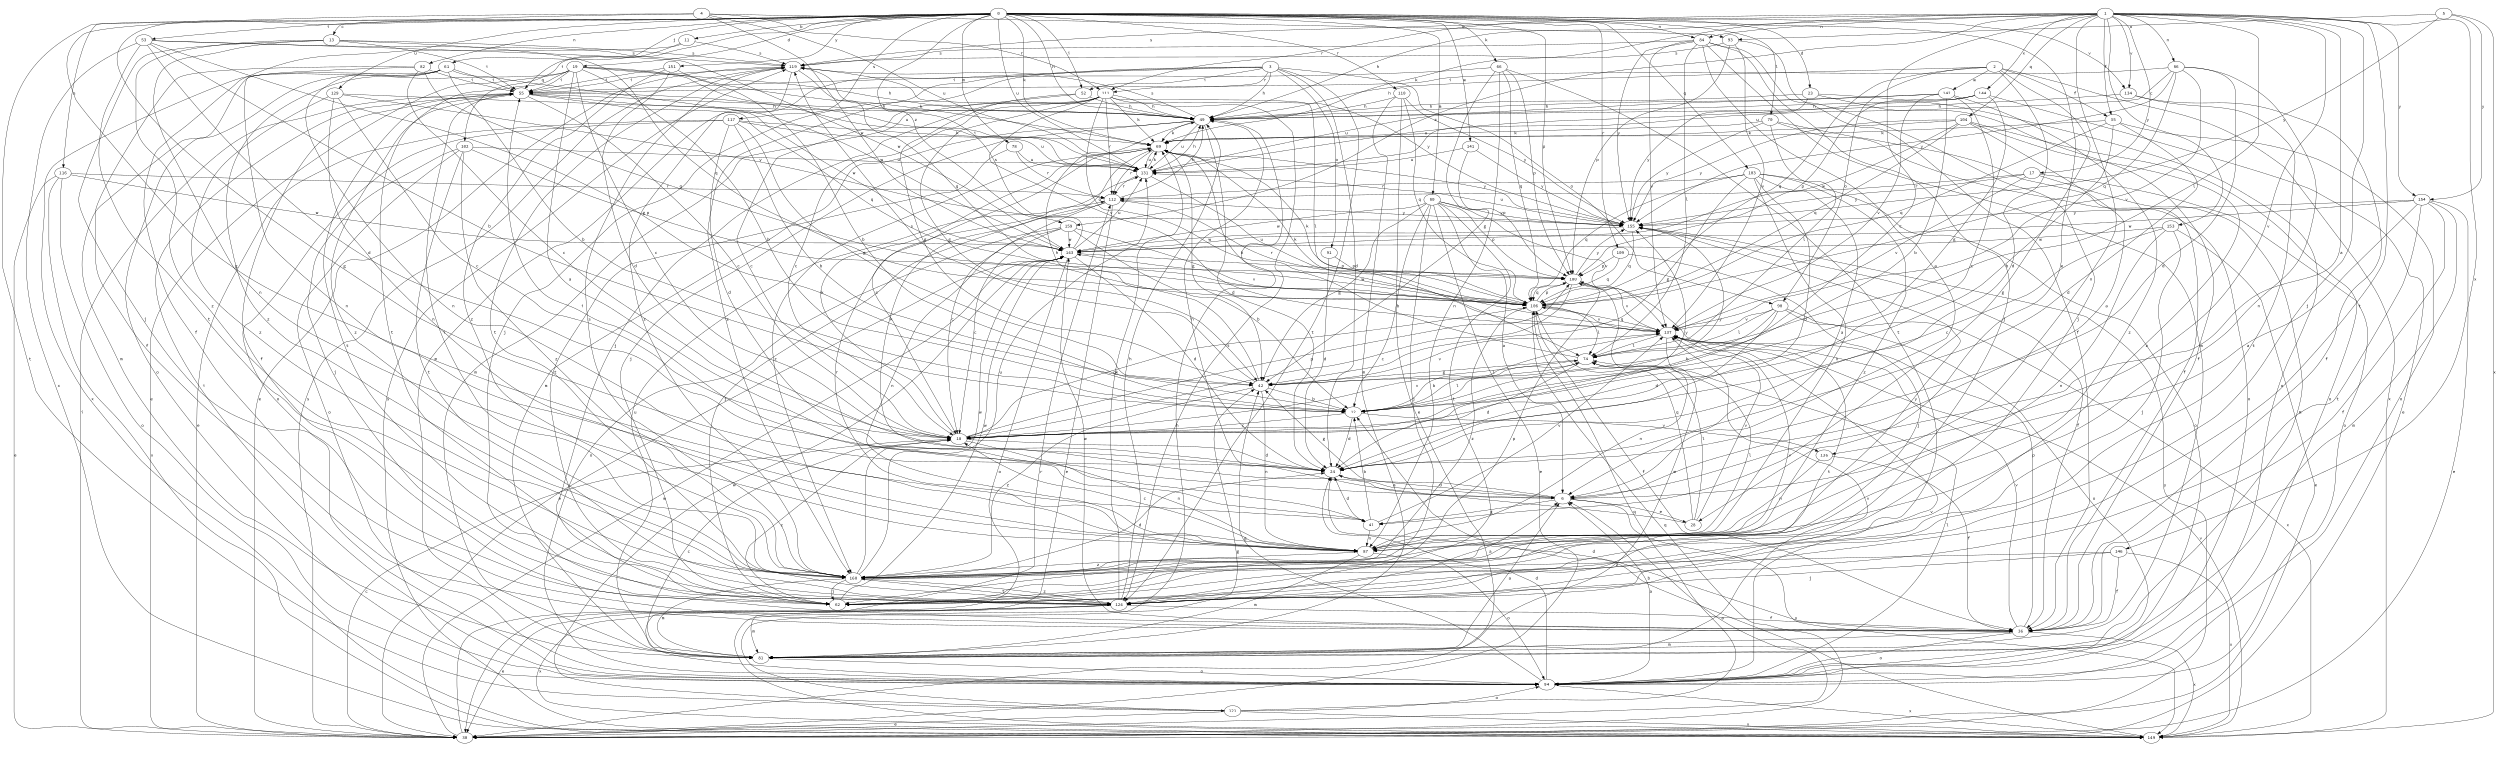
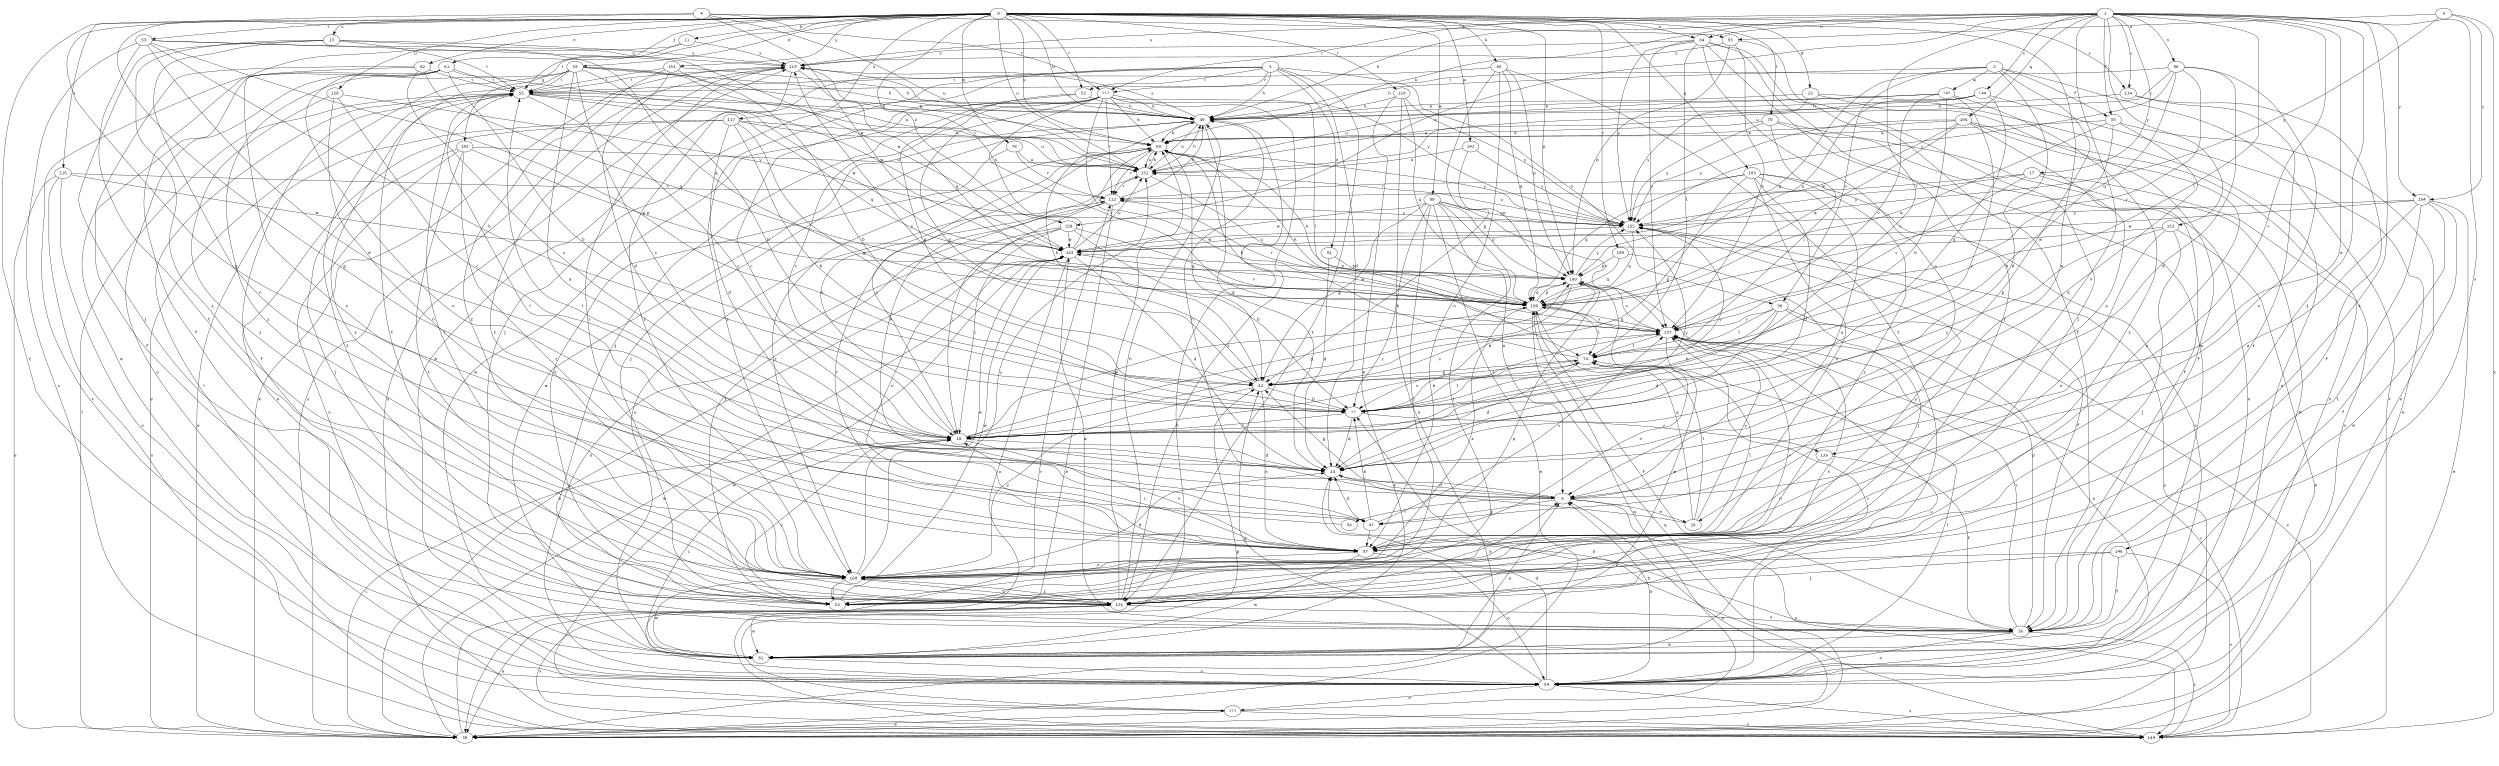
(767, 109) -> (898, 91)
none -> (1482, 348)
none -> (1349, 525)
(688, 601) -> (698, 589)
(1389, 707) -> (1391, 698)
